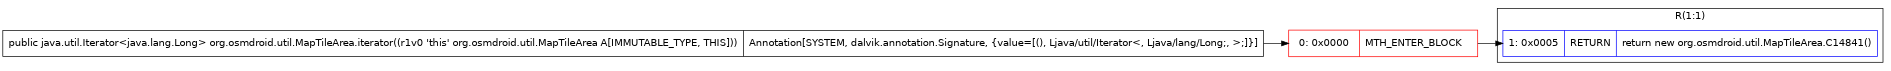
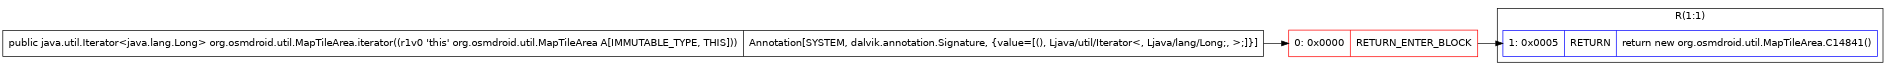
(1414, 43) -> (1414, 43)
